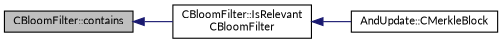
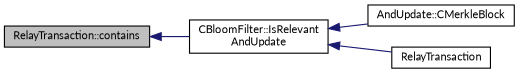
(69, 22) -> (77, 37)
(242, 22) -> (259, 37)
none -> (441, 58)
